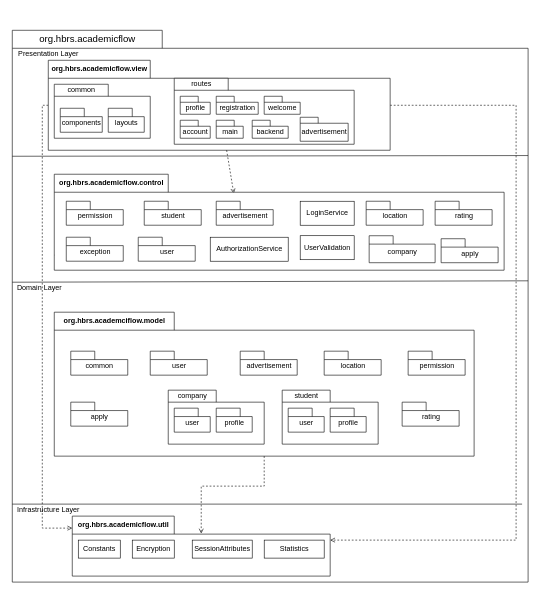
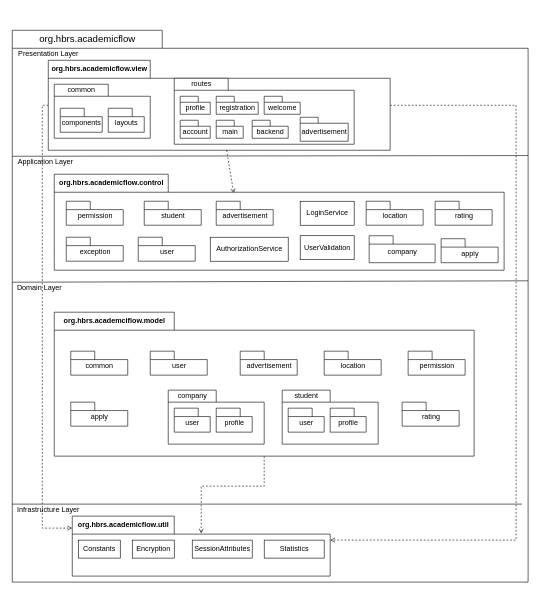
none -> (45, 162)
